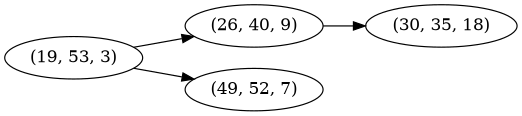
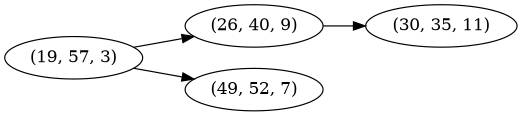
(441, 26) -> (441, 26)
(74, 58) -> (74, 58)
